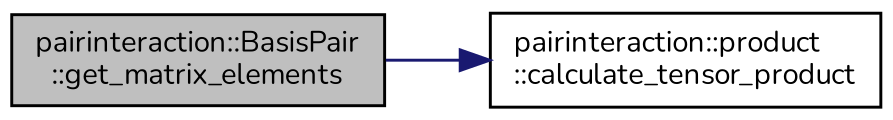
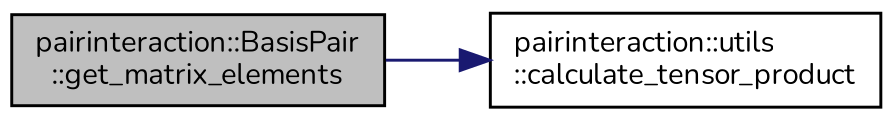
(686, 60) -> (686, 60)
